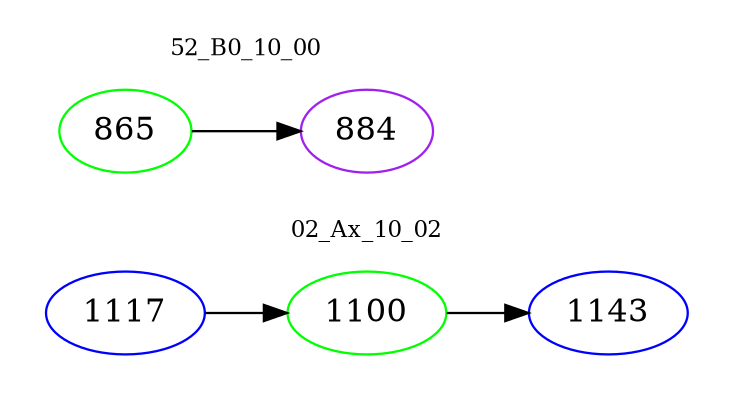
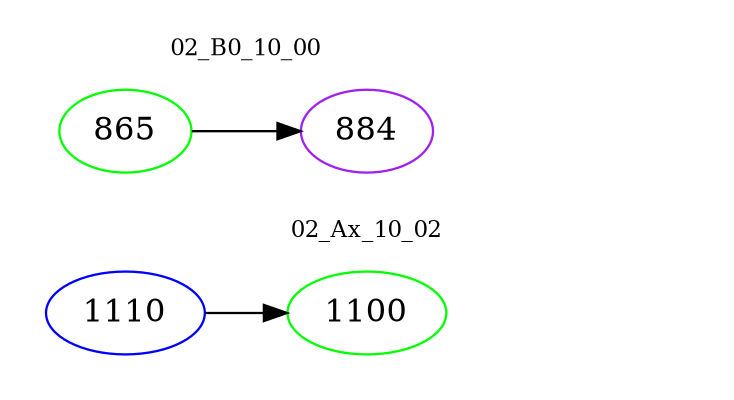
(246, 49) -> (246, 49)
(125, 313) -> (125, 313)
(608, 313) -> none
